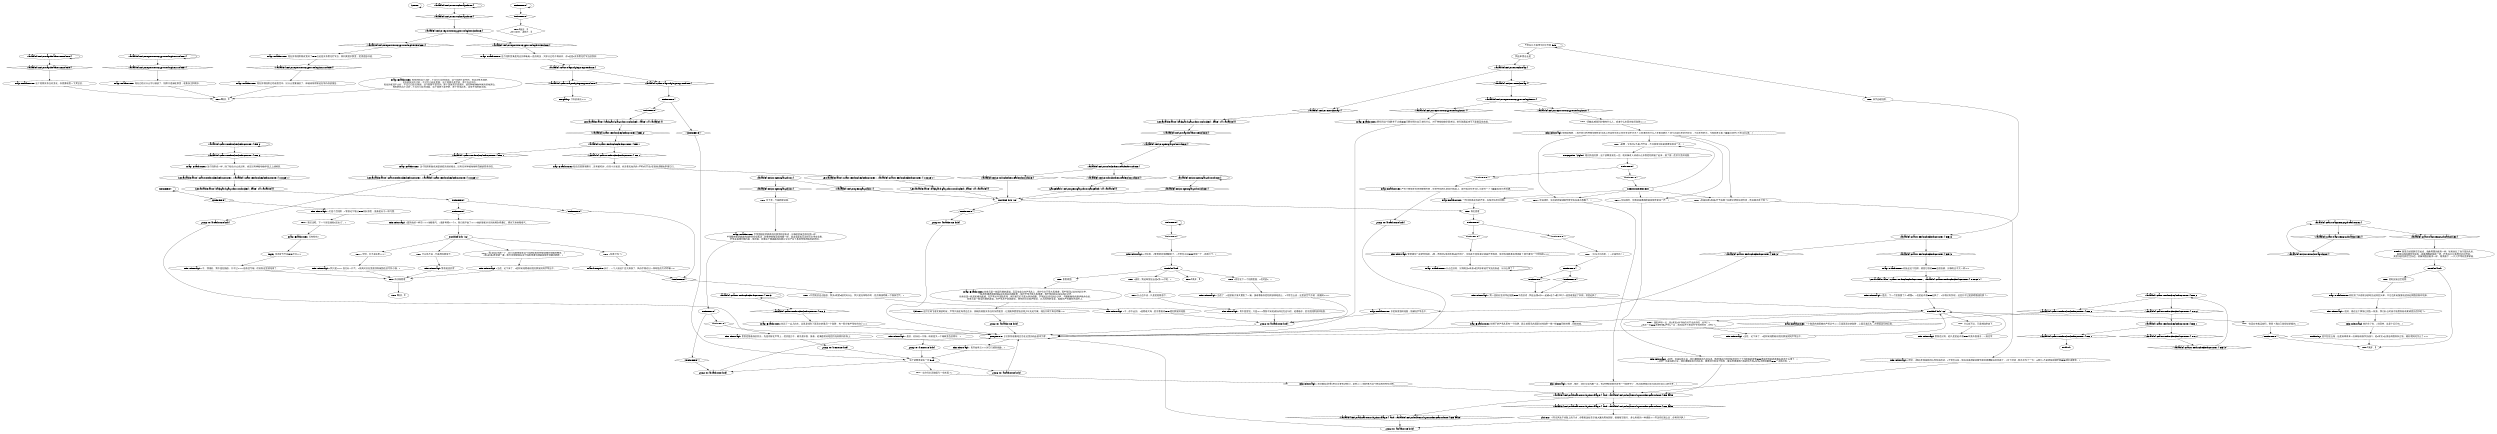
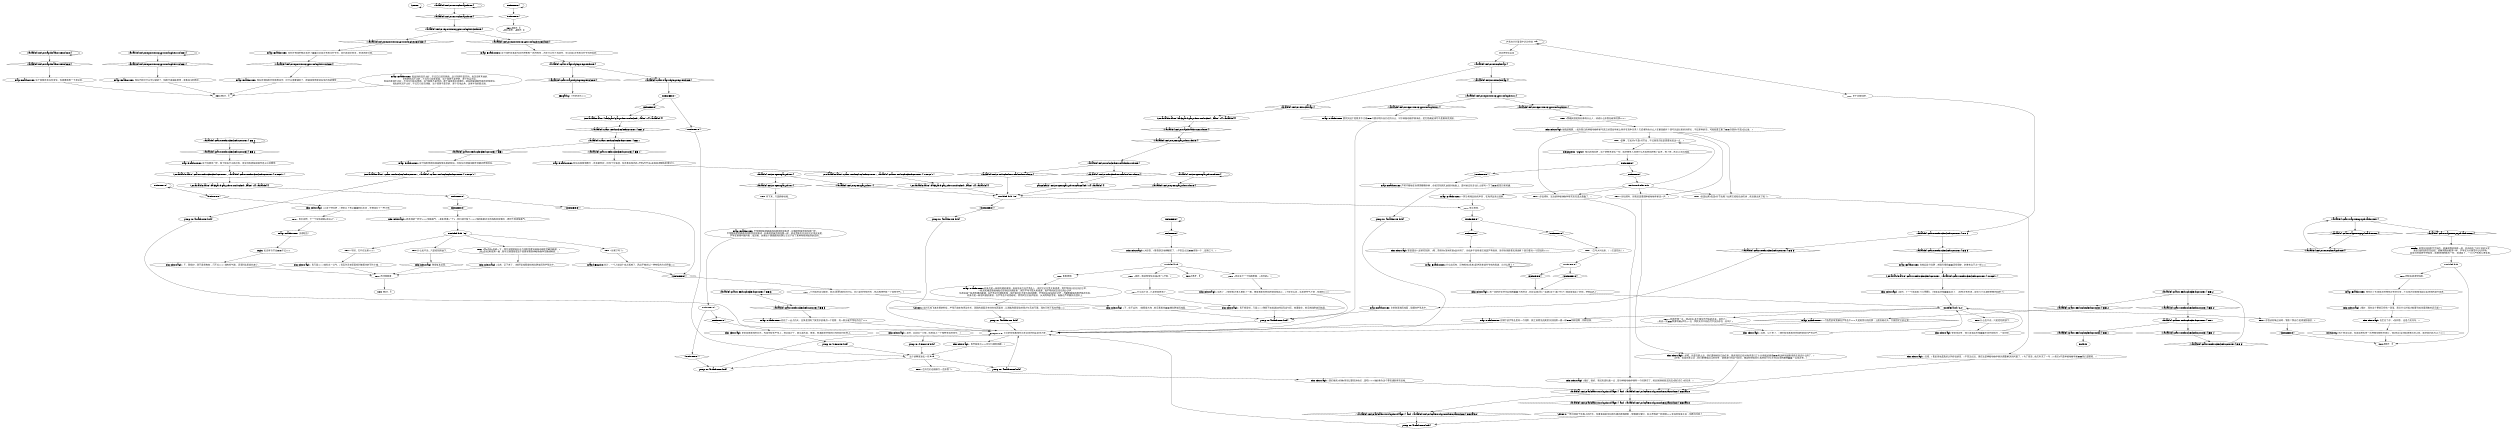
(521, 31) -> (514, 29)
(441, 268) -> (431, 265)
